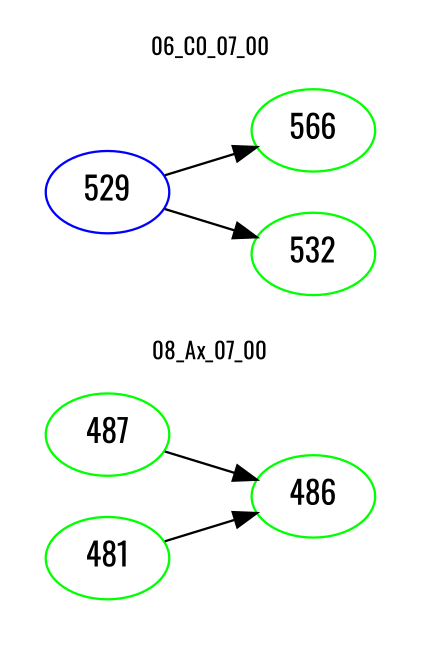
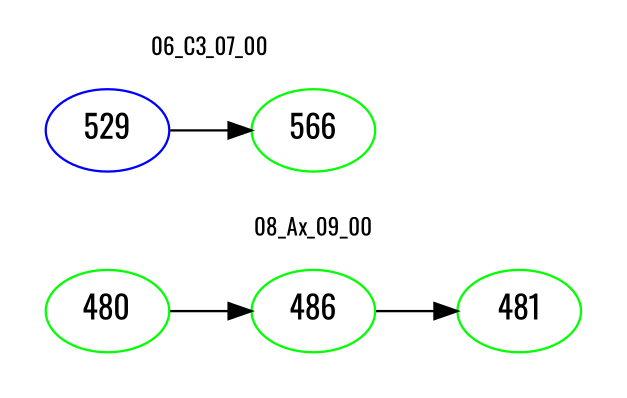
(210, 49) -> (210, 49)
(313, 254) -> none
(210, 353) -> (313, 230)
(108, 435) -> (108, 311)
(200, 531) -> (405, 311)
